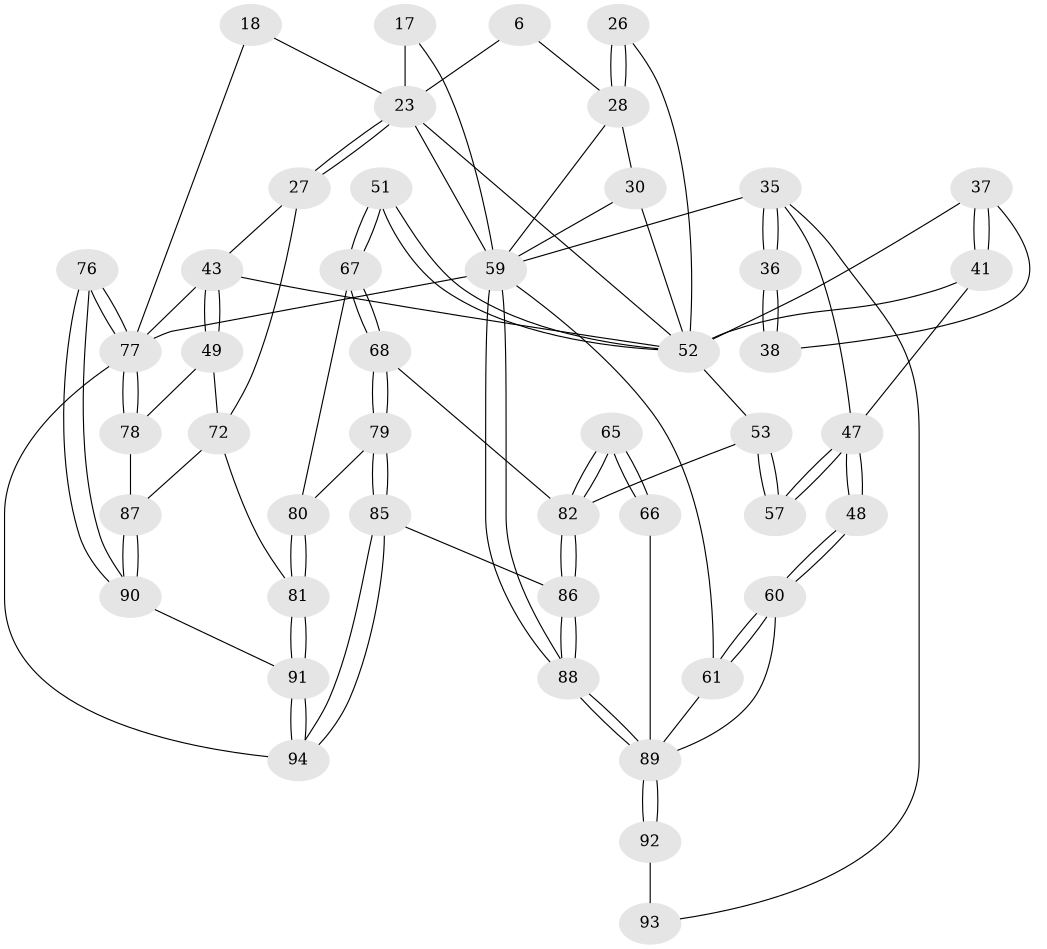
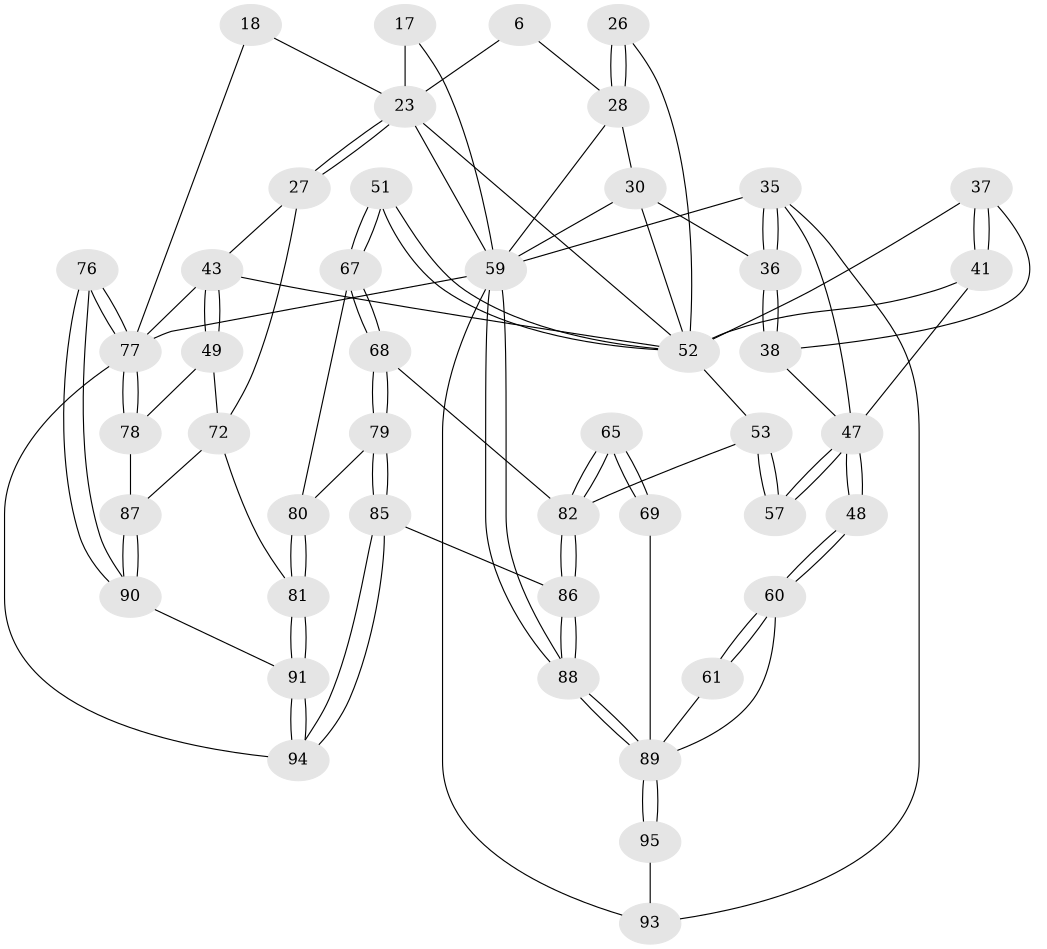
none -> (703, 229)
none -> (811, 392)
(671, 443) -> (443, 647)
(650, 515) -> (650, 515)
(650, 842) -> (650, 842)
